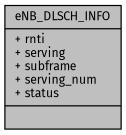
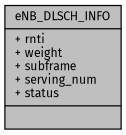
(40, 53) -> (39, 53)
